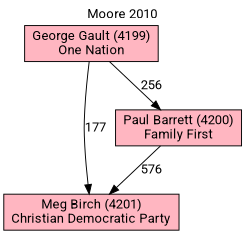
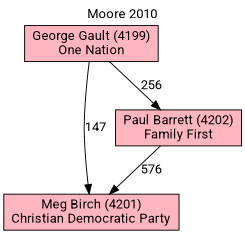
(96, 128) -> (96, 128)
(179, 128) -> (179, 128)
